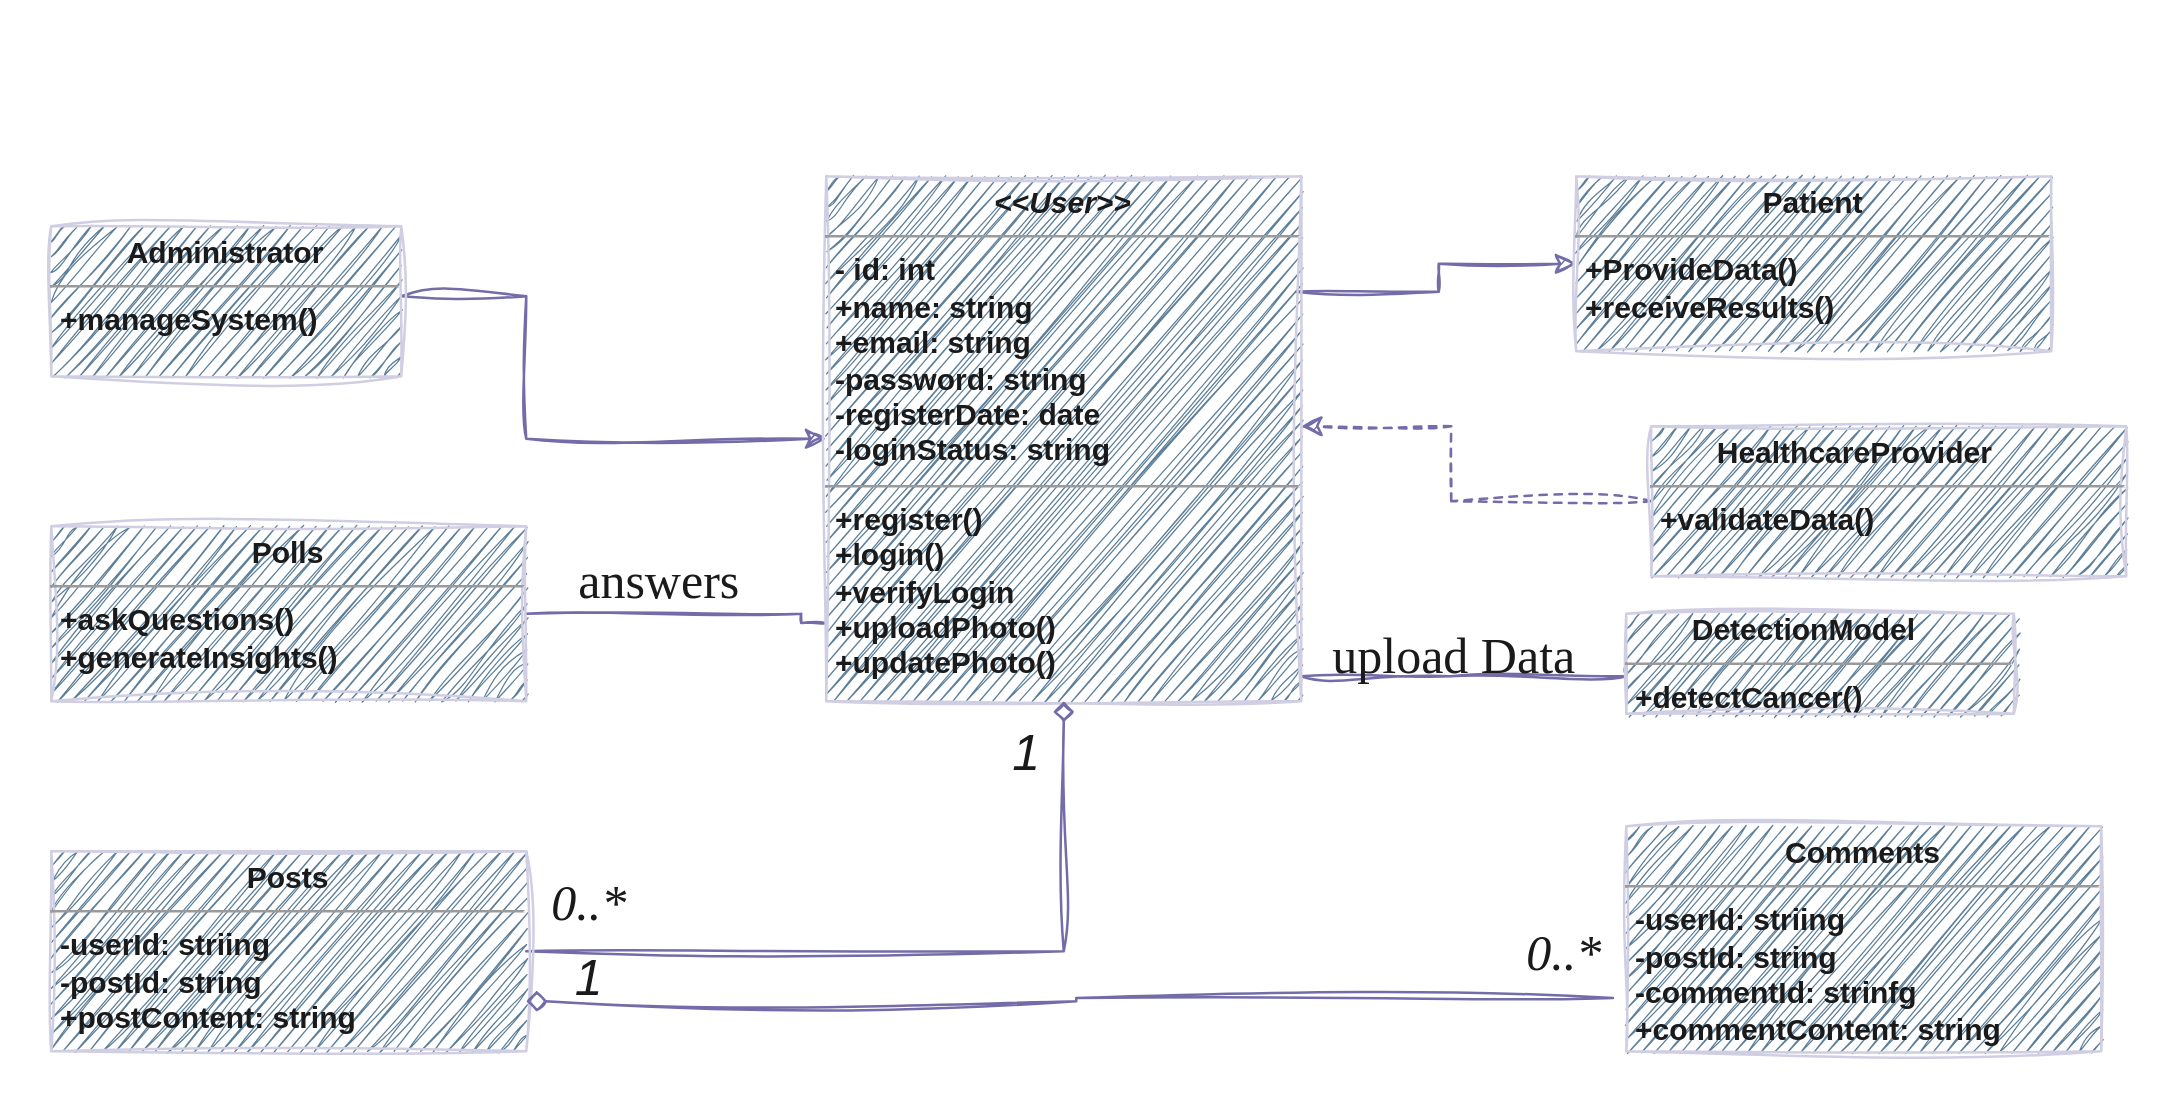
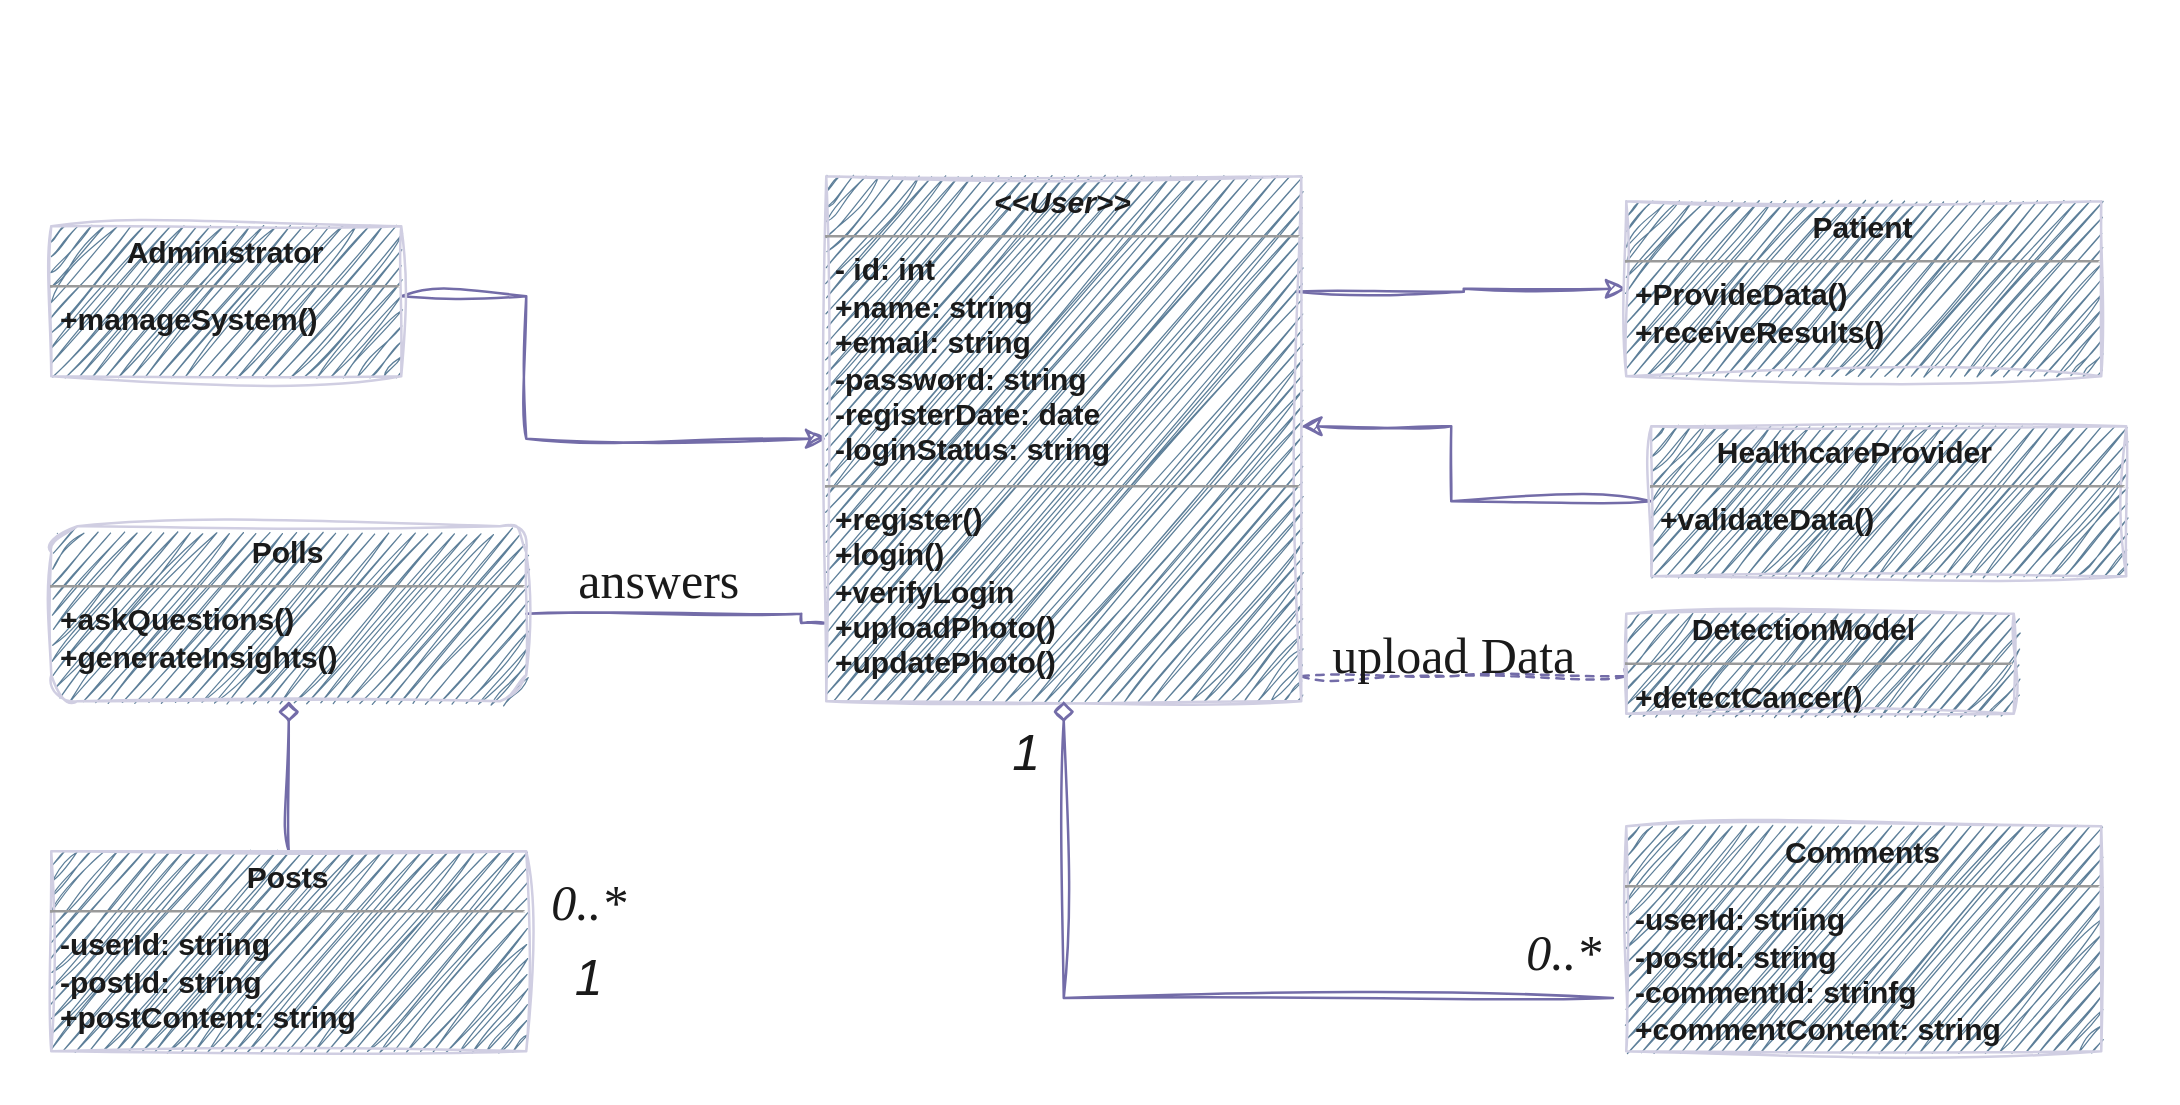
(1814, 264) -> (1864, 289)
(1420, 426) -> (1420, 426)
(289, 614) -> (289, 614)
(1461, 676) -> (1461, 676)
(791, 951) -> (289, 785)
(1011, 1001) -> (1064, 982)
